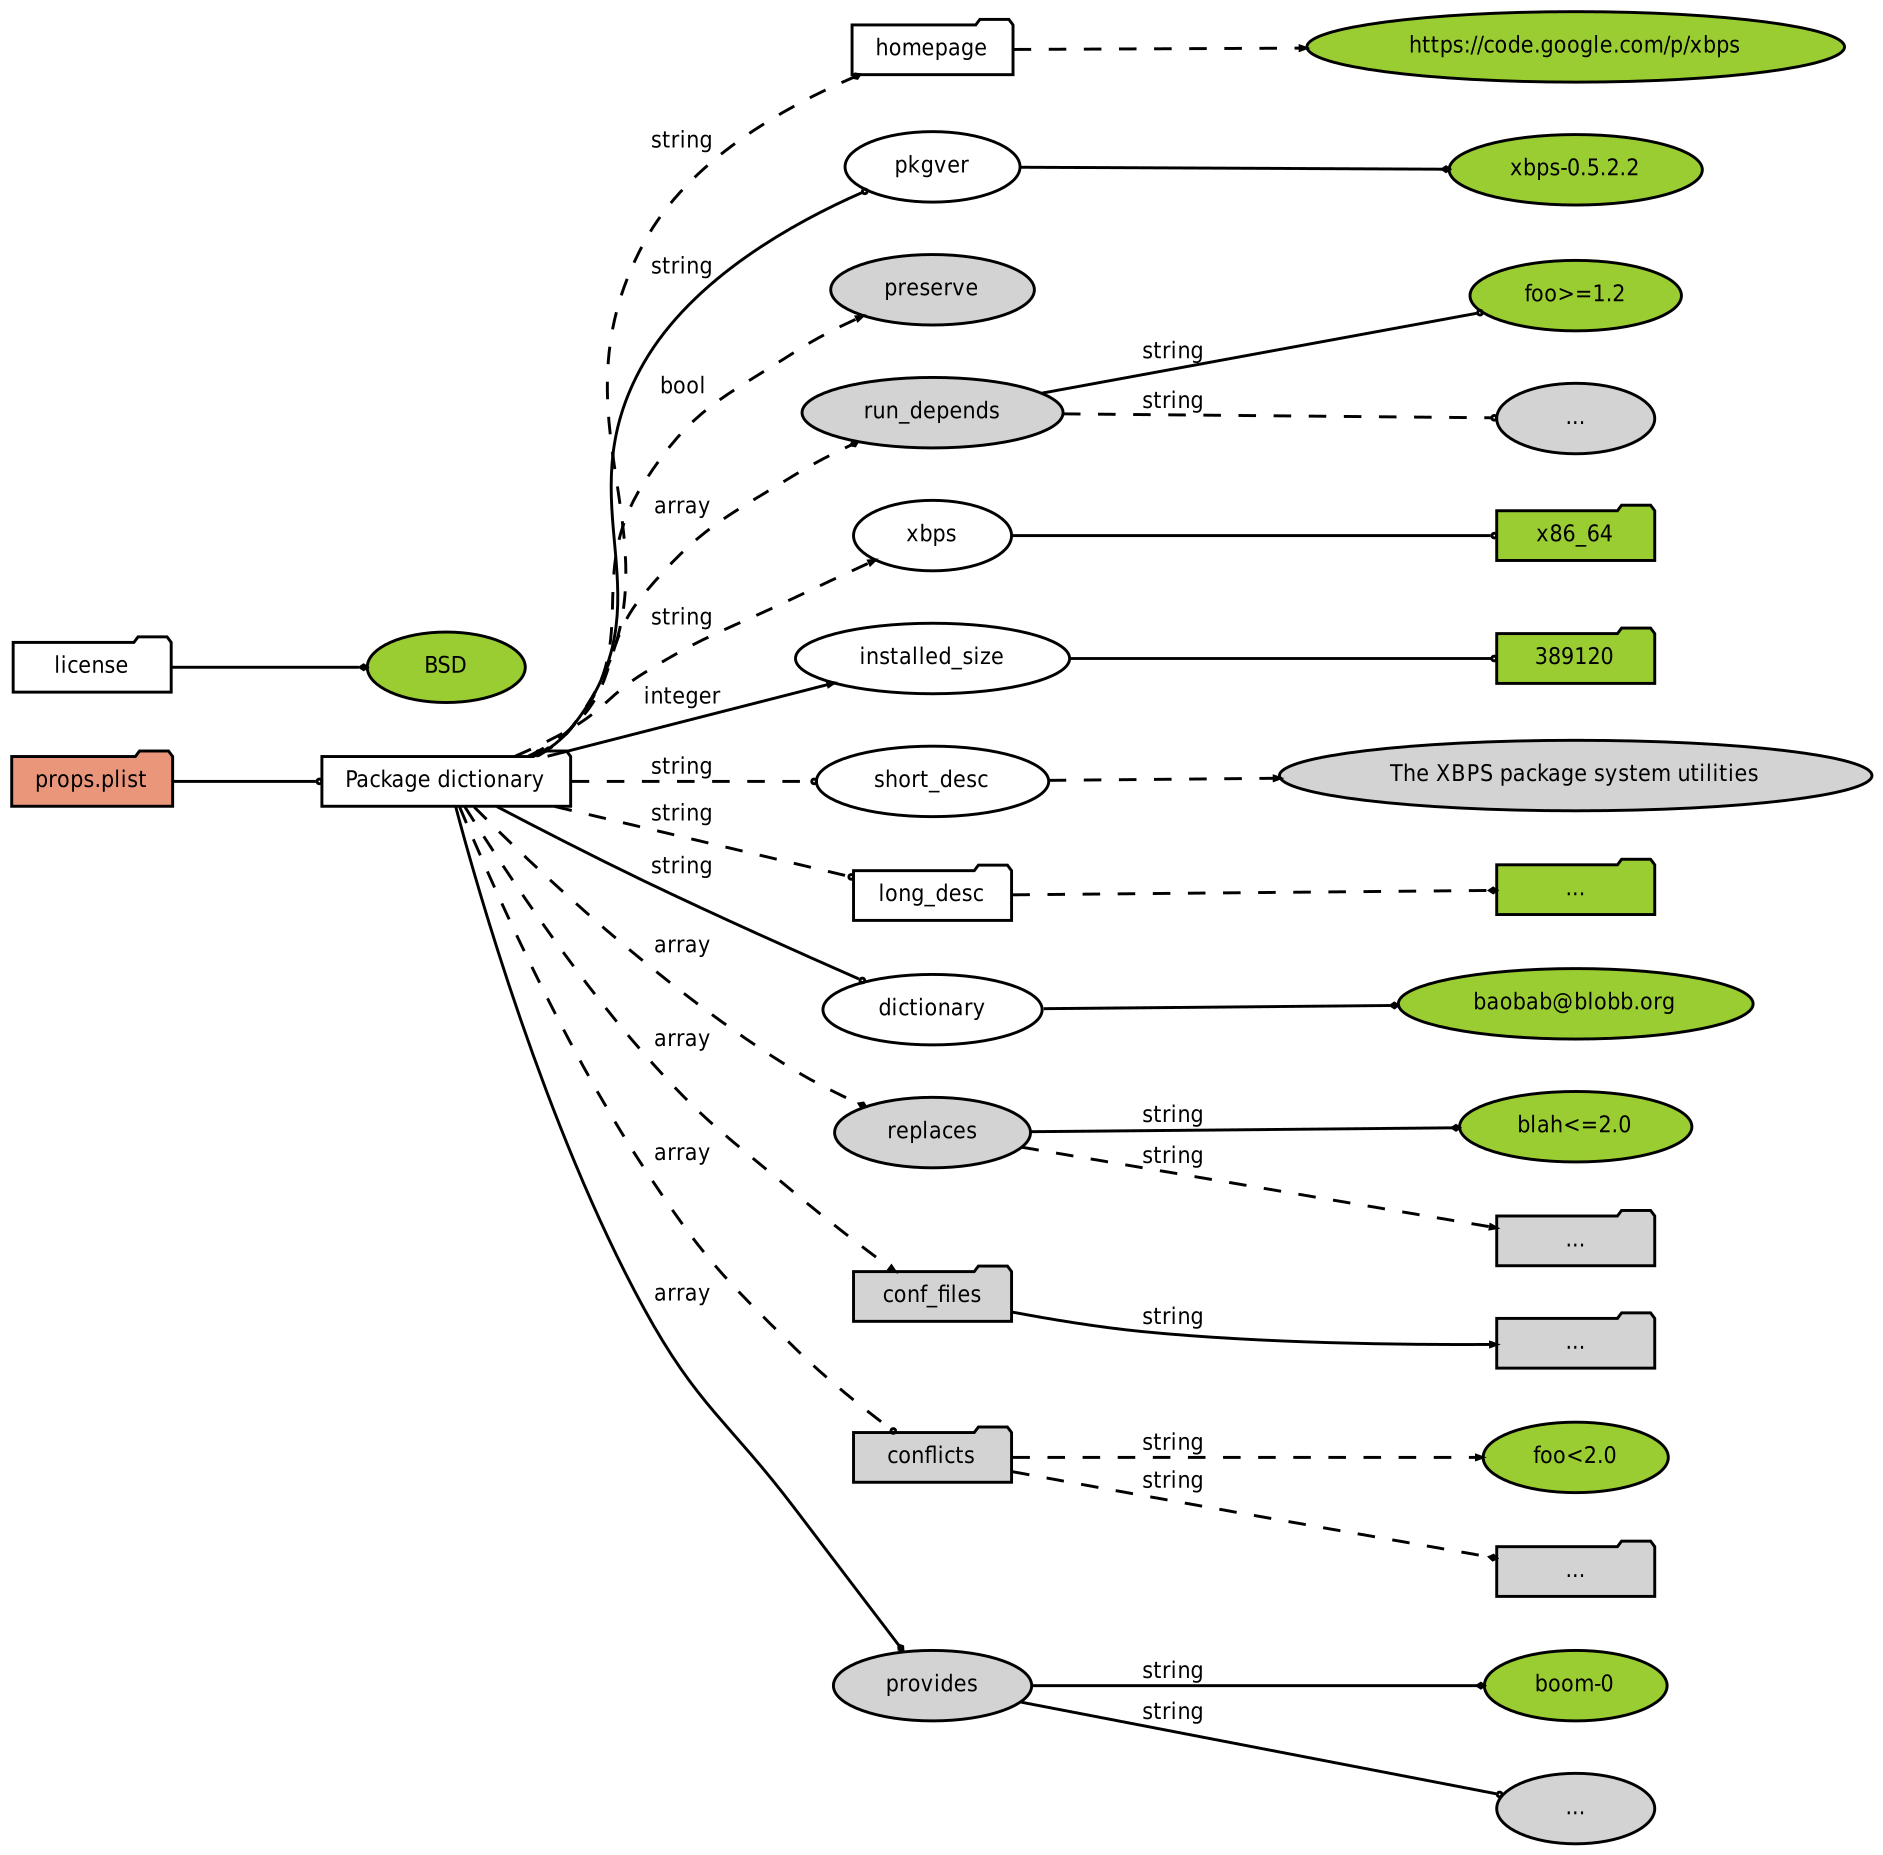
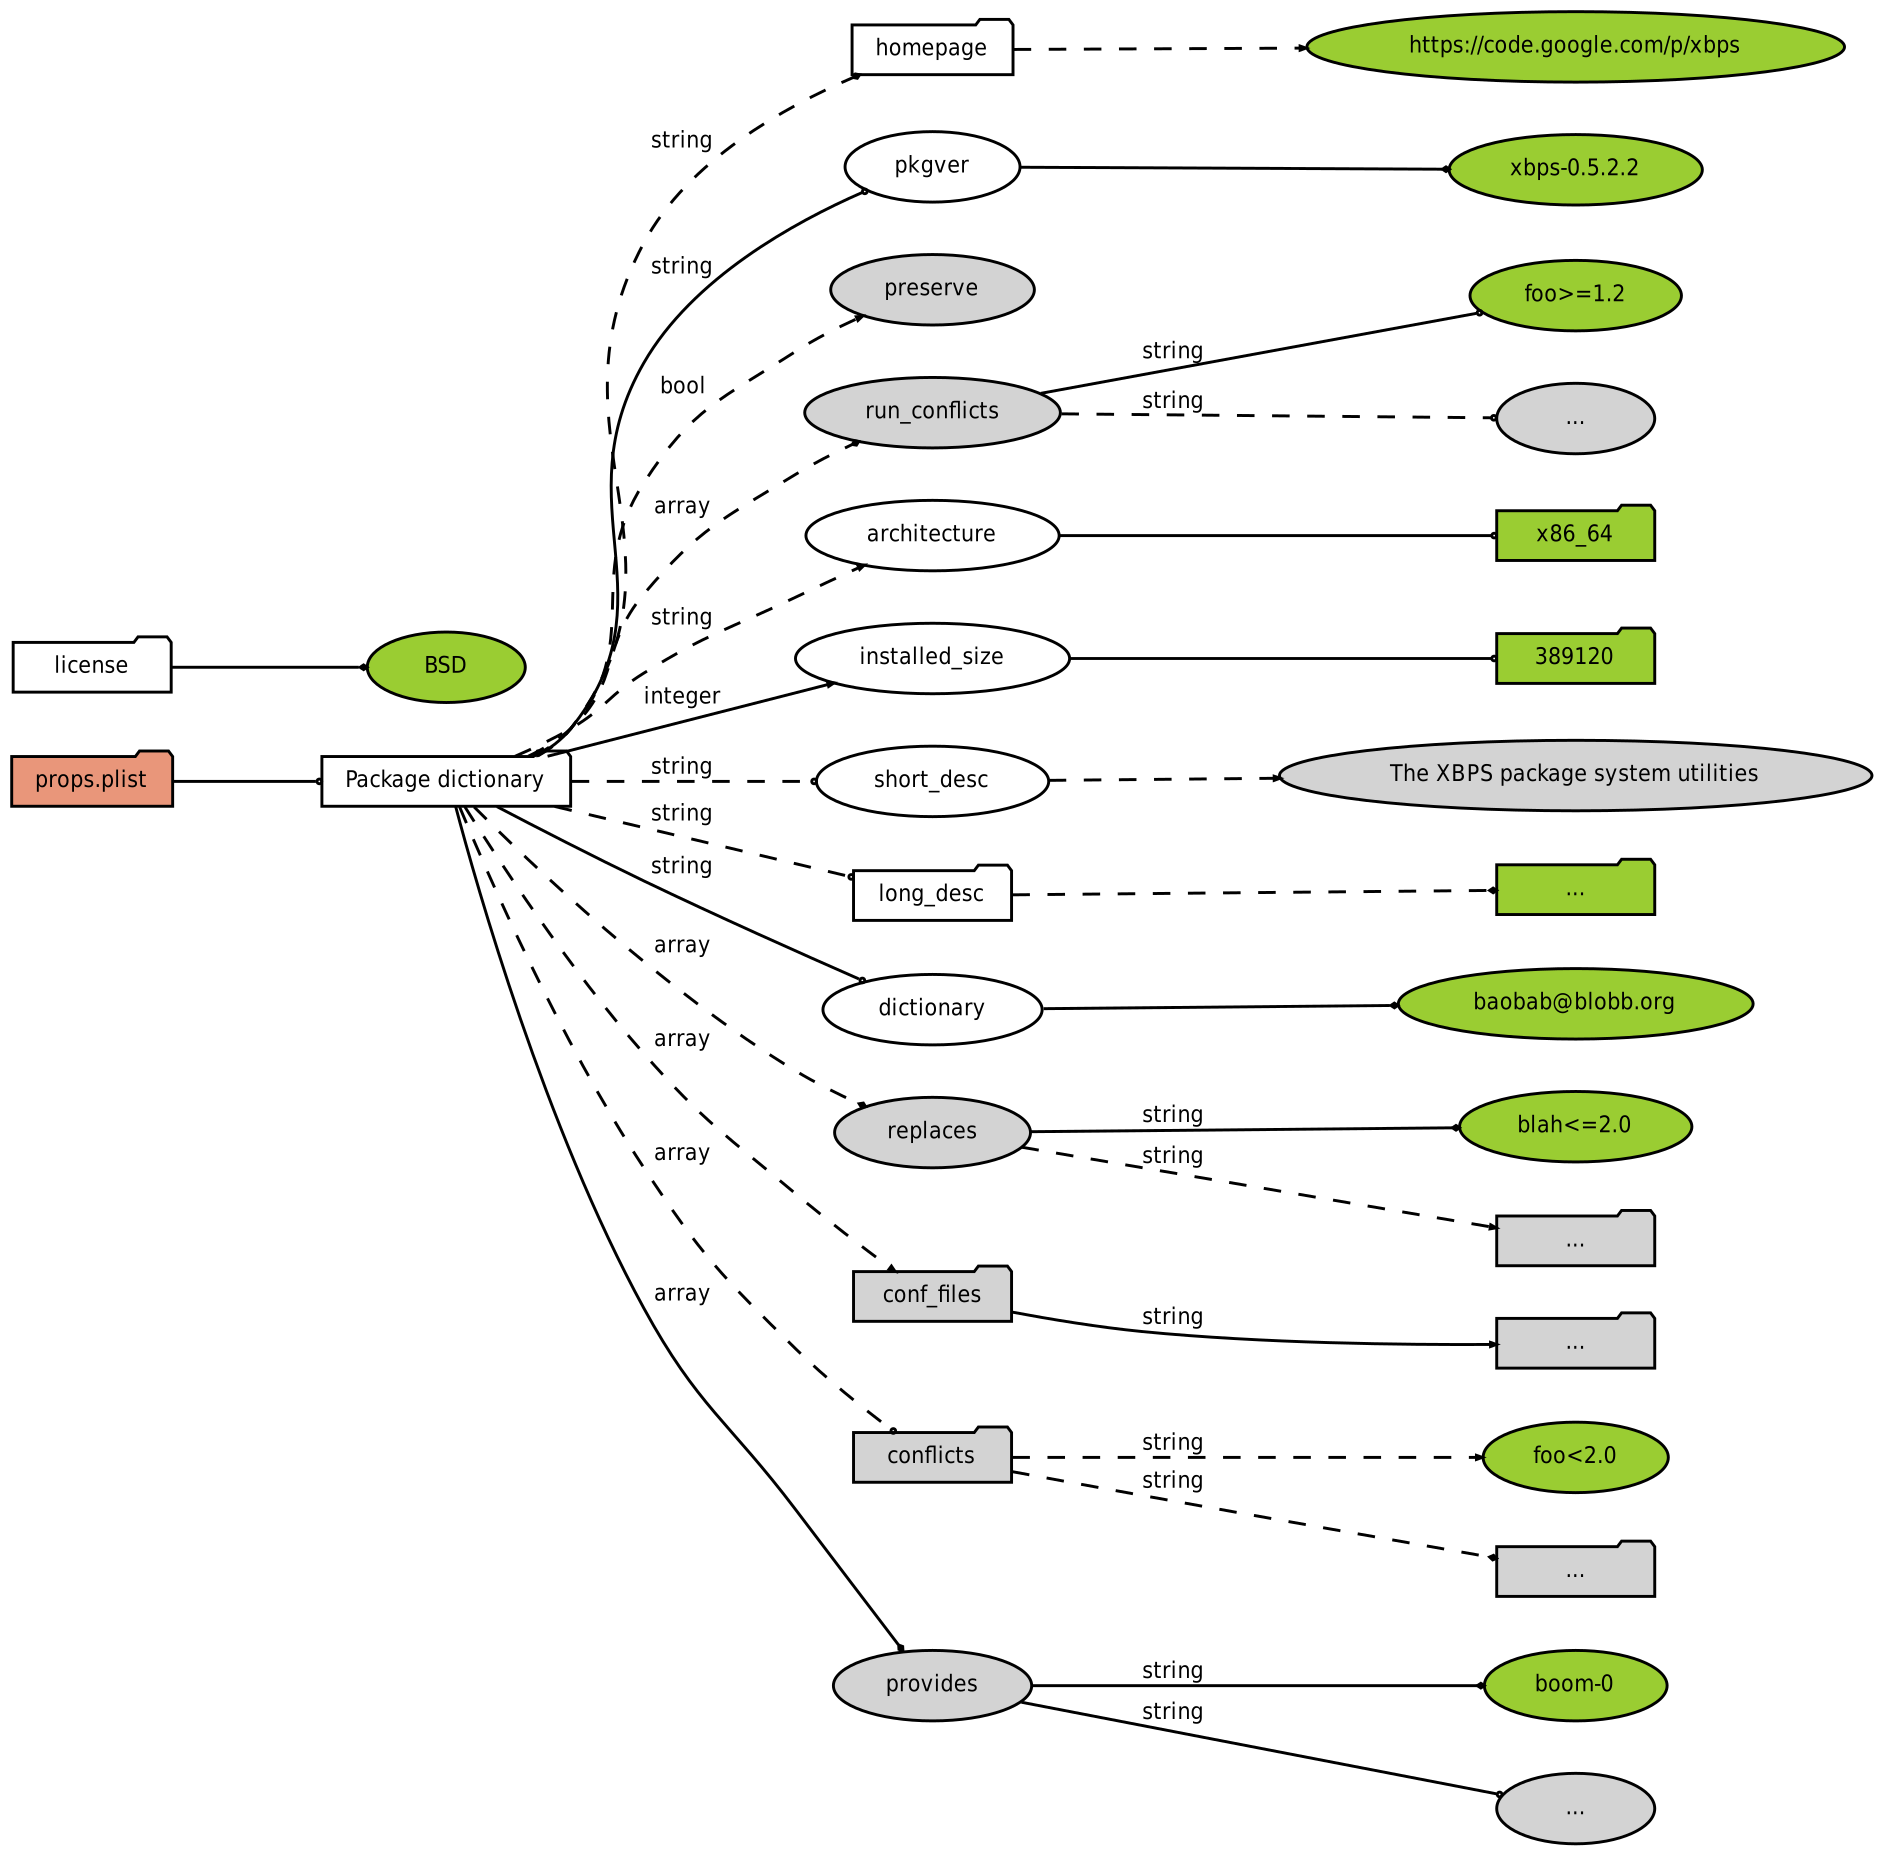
(933, 413) -> (933, 413)
(933, 536) -> (933, 536)
